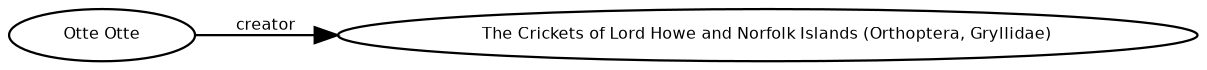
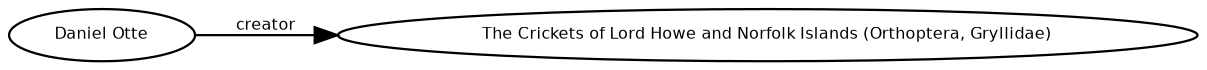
(102, 35) -> (102, 35)
